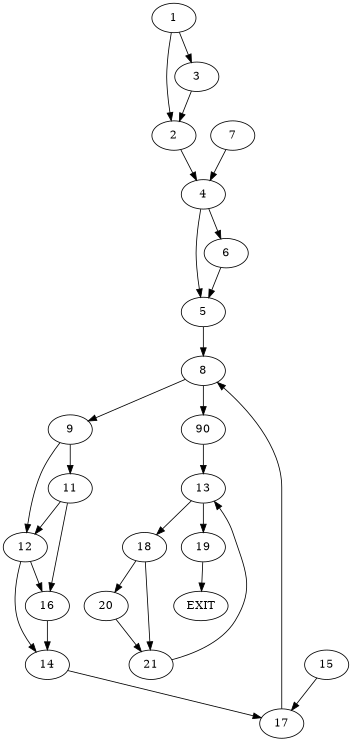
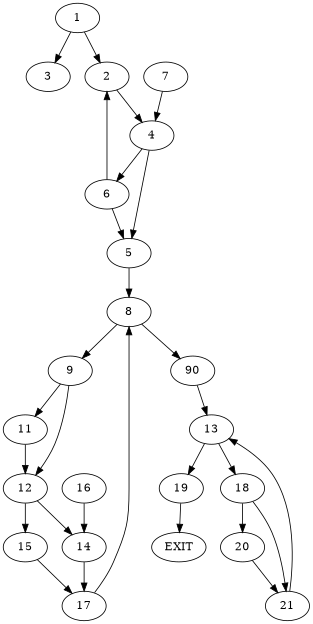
(187, 102) -> (107, 140)
(60, 543) -> none
(35, 573) -> (25, 514)
